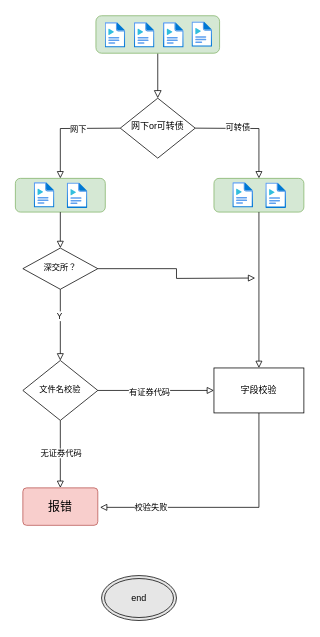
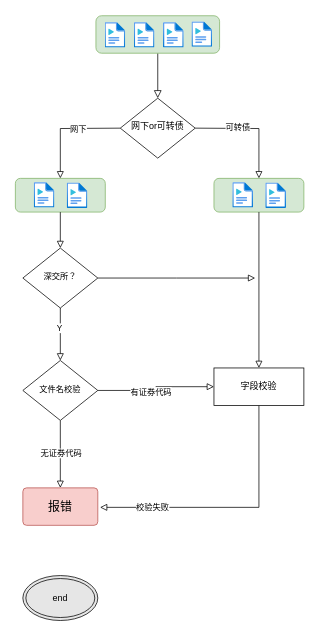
(60, 269) -> (60, 278)
(259, 390) -> (259, 387)
(139, 598) -> (60, 598)
